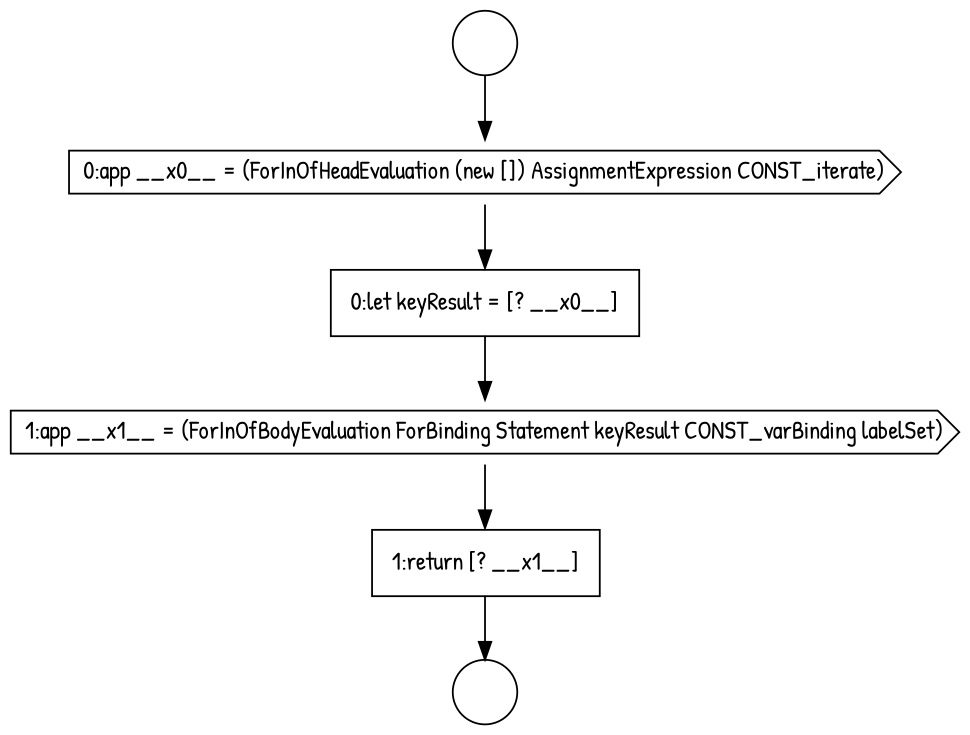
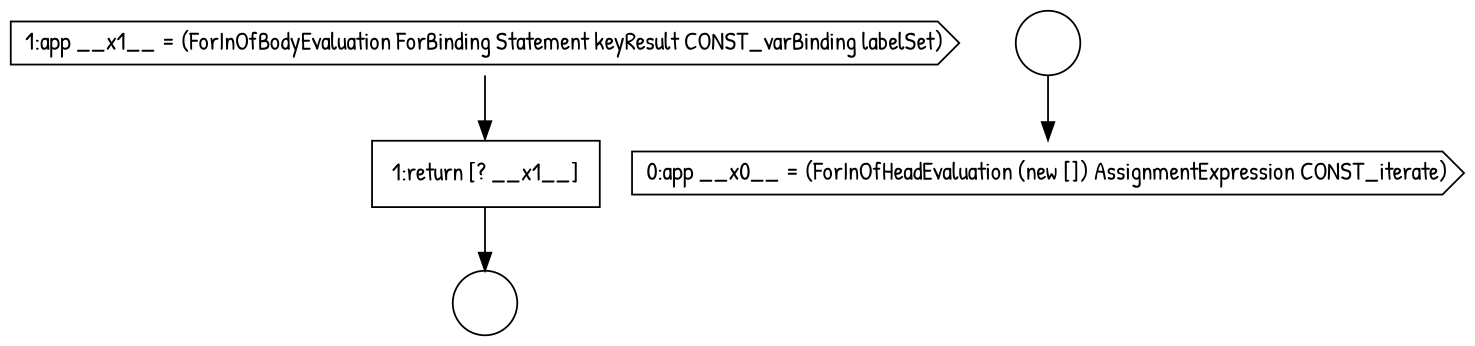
(485, 302) -> none
